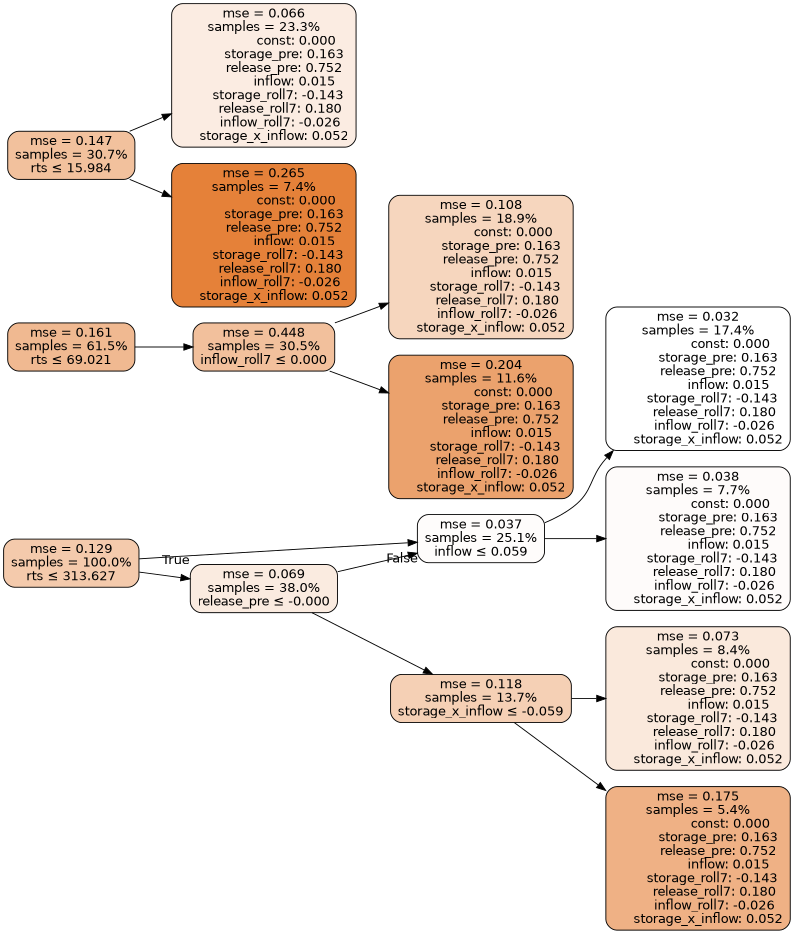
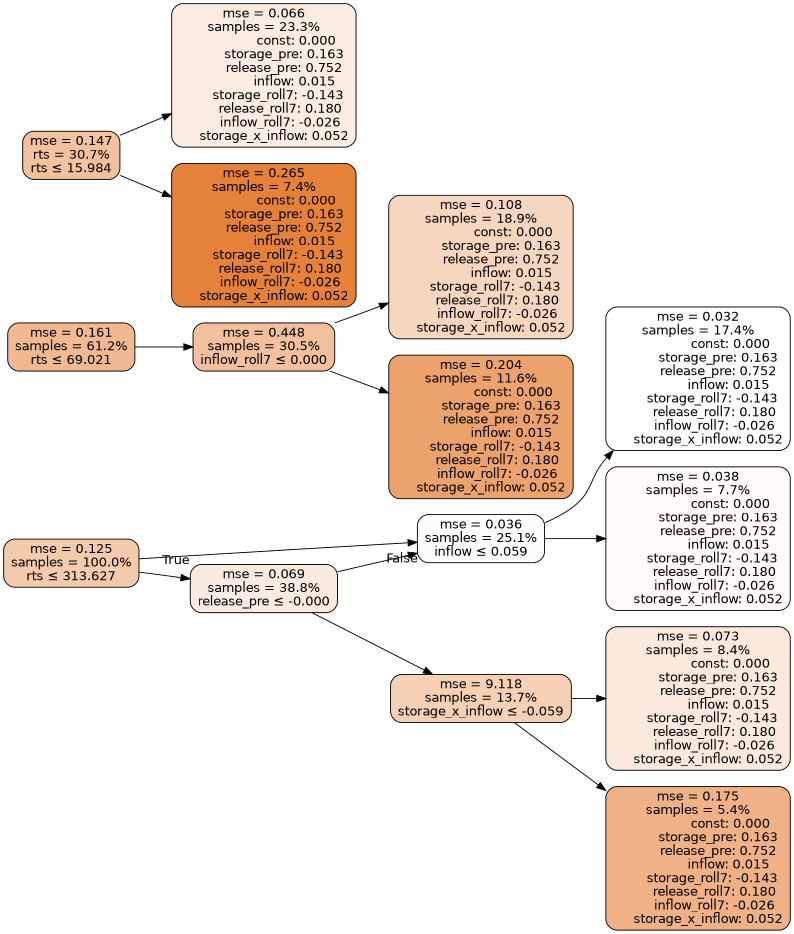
(71, 155) -> (71, 155)
(71, 347) -> (71, 347)
(481, 539) -> (481, 539)
(71, 563) -> (71, 563)
(264, 589) -> (264, 589)
(481, 699) -> (481, 699)
